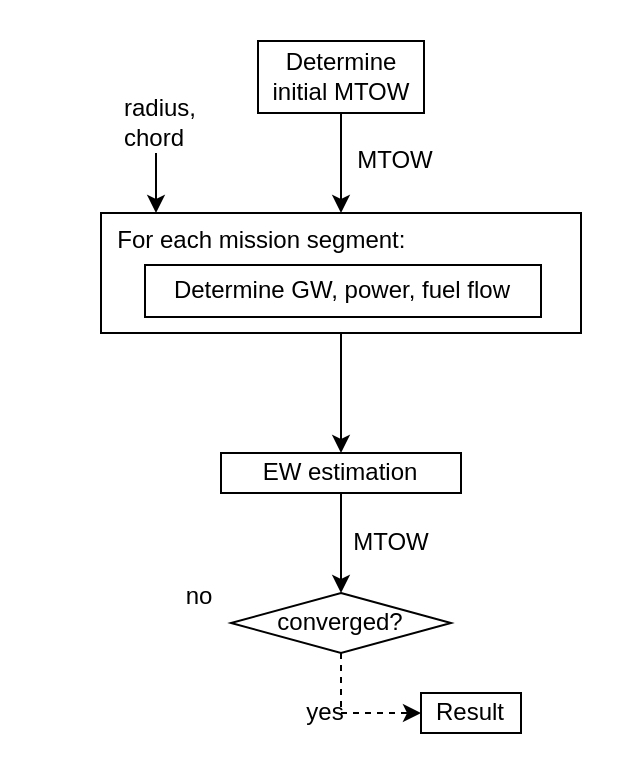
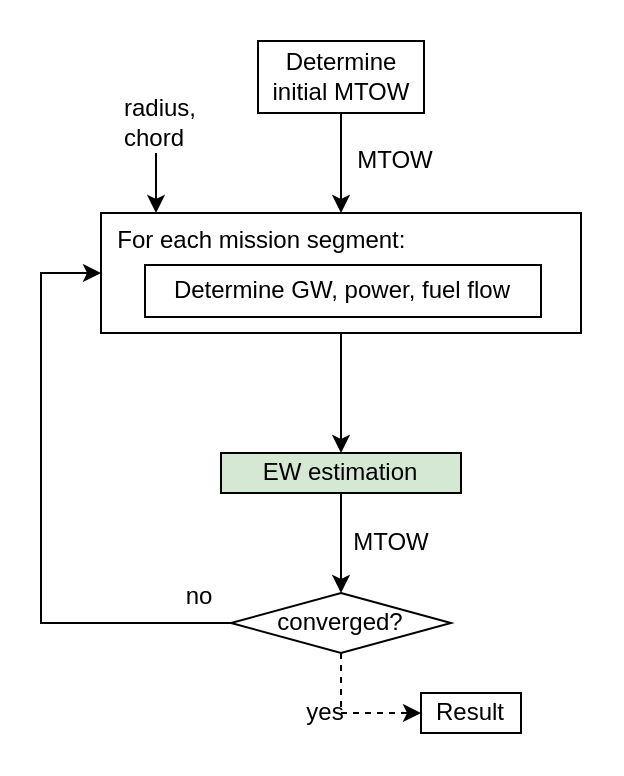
(341, 473) -> (341, 473)
none -> (41, 519)
